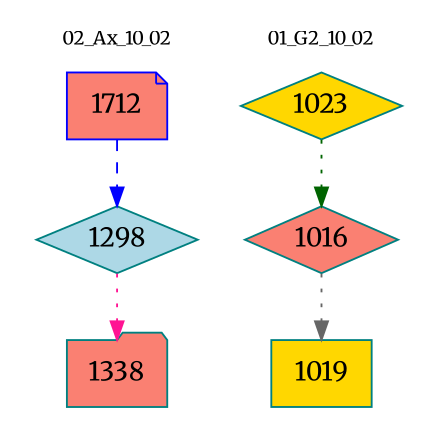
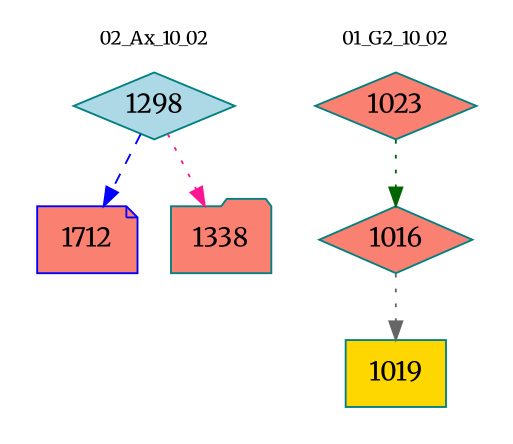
(321, 106) -> (396, 106)
(117, 164) -> (127, 162)
